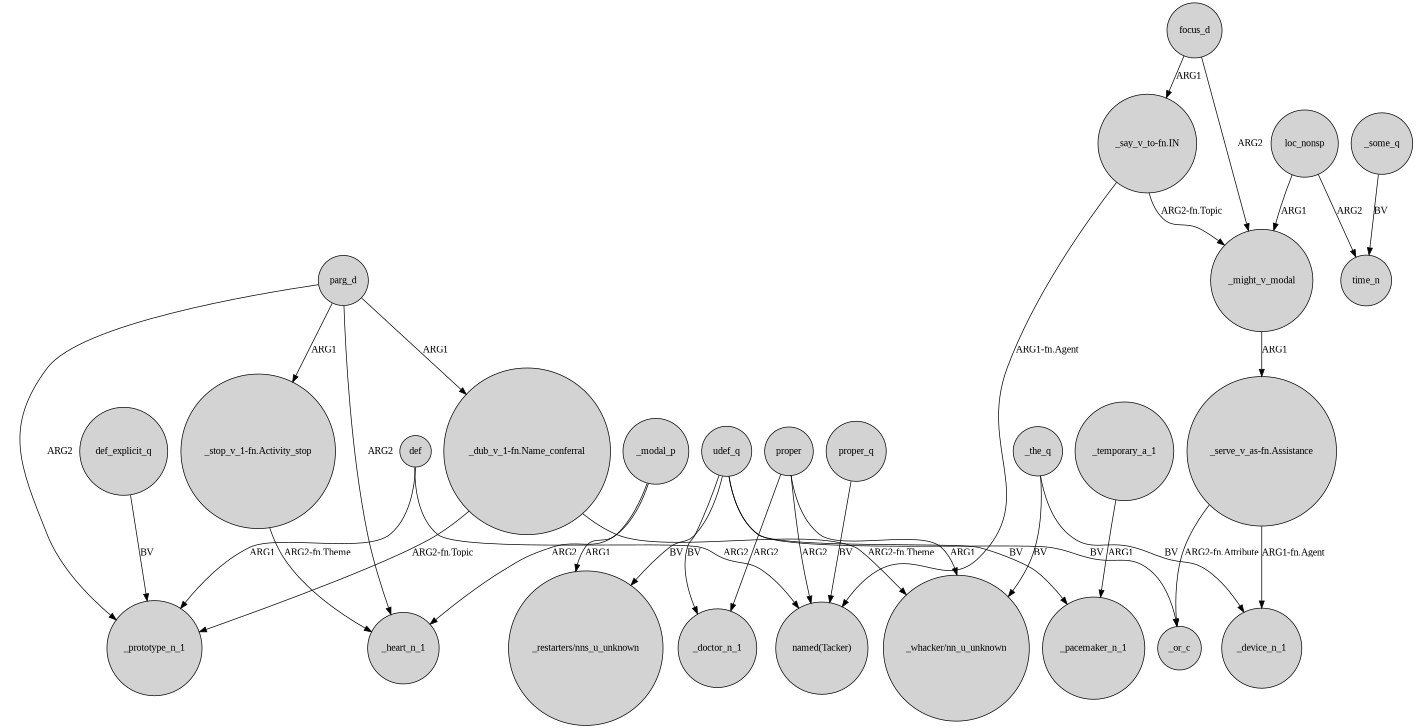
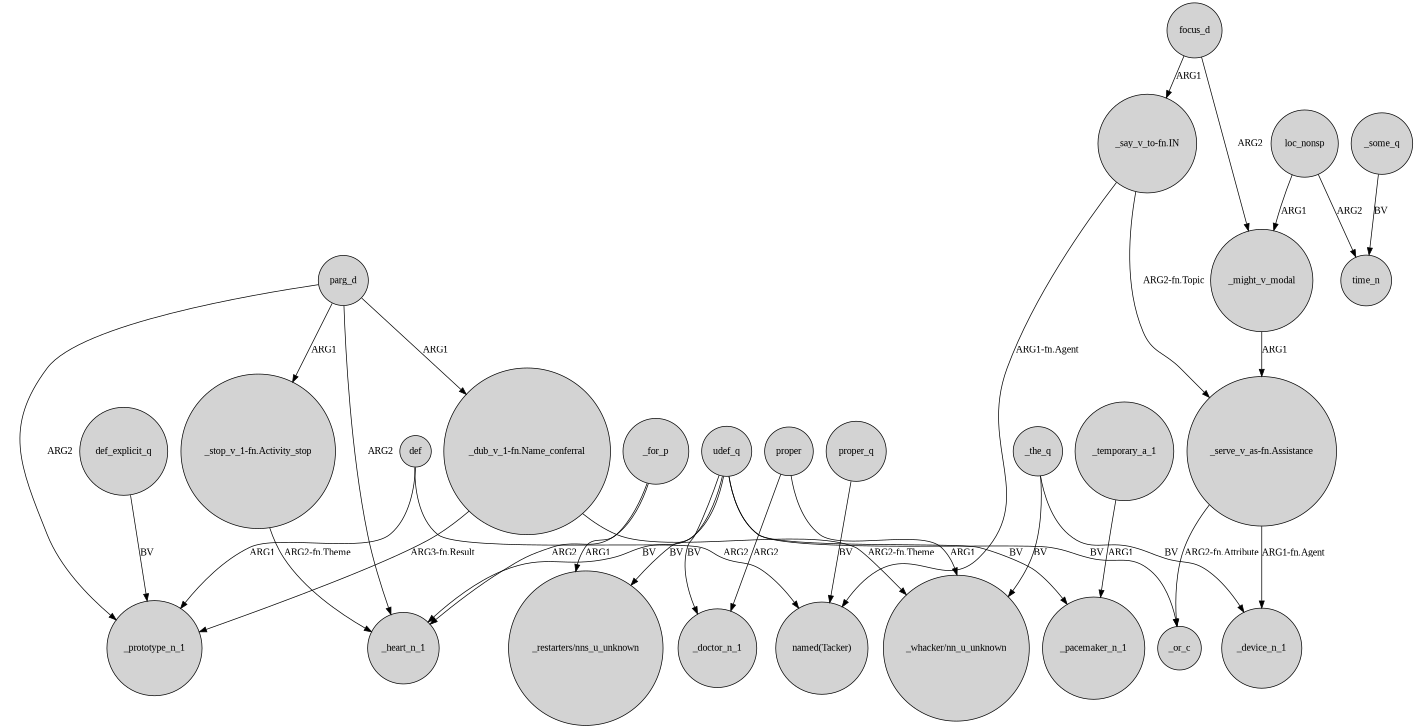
(1177, 225) -> (1135, 305)
(656, 451) -> (656, 451)
(798, 533) -> none
(443, 553) -> (443, 553)
none -> (592, 561)
